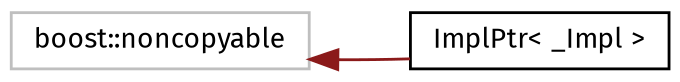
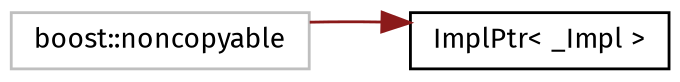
(374, 60) -> (346, 22)
